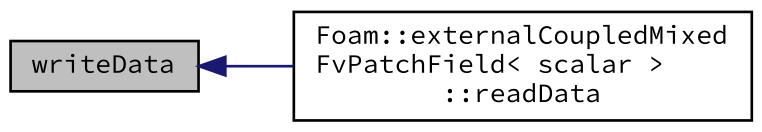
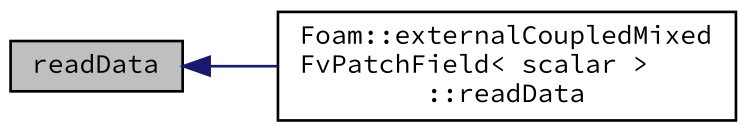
(105, 66) -> (97, 66)
